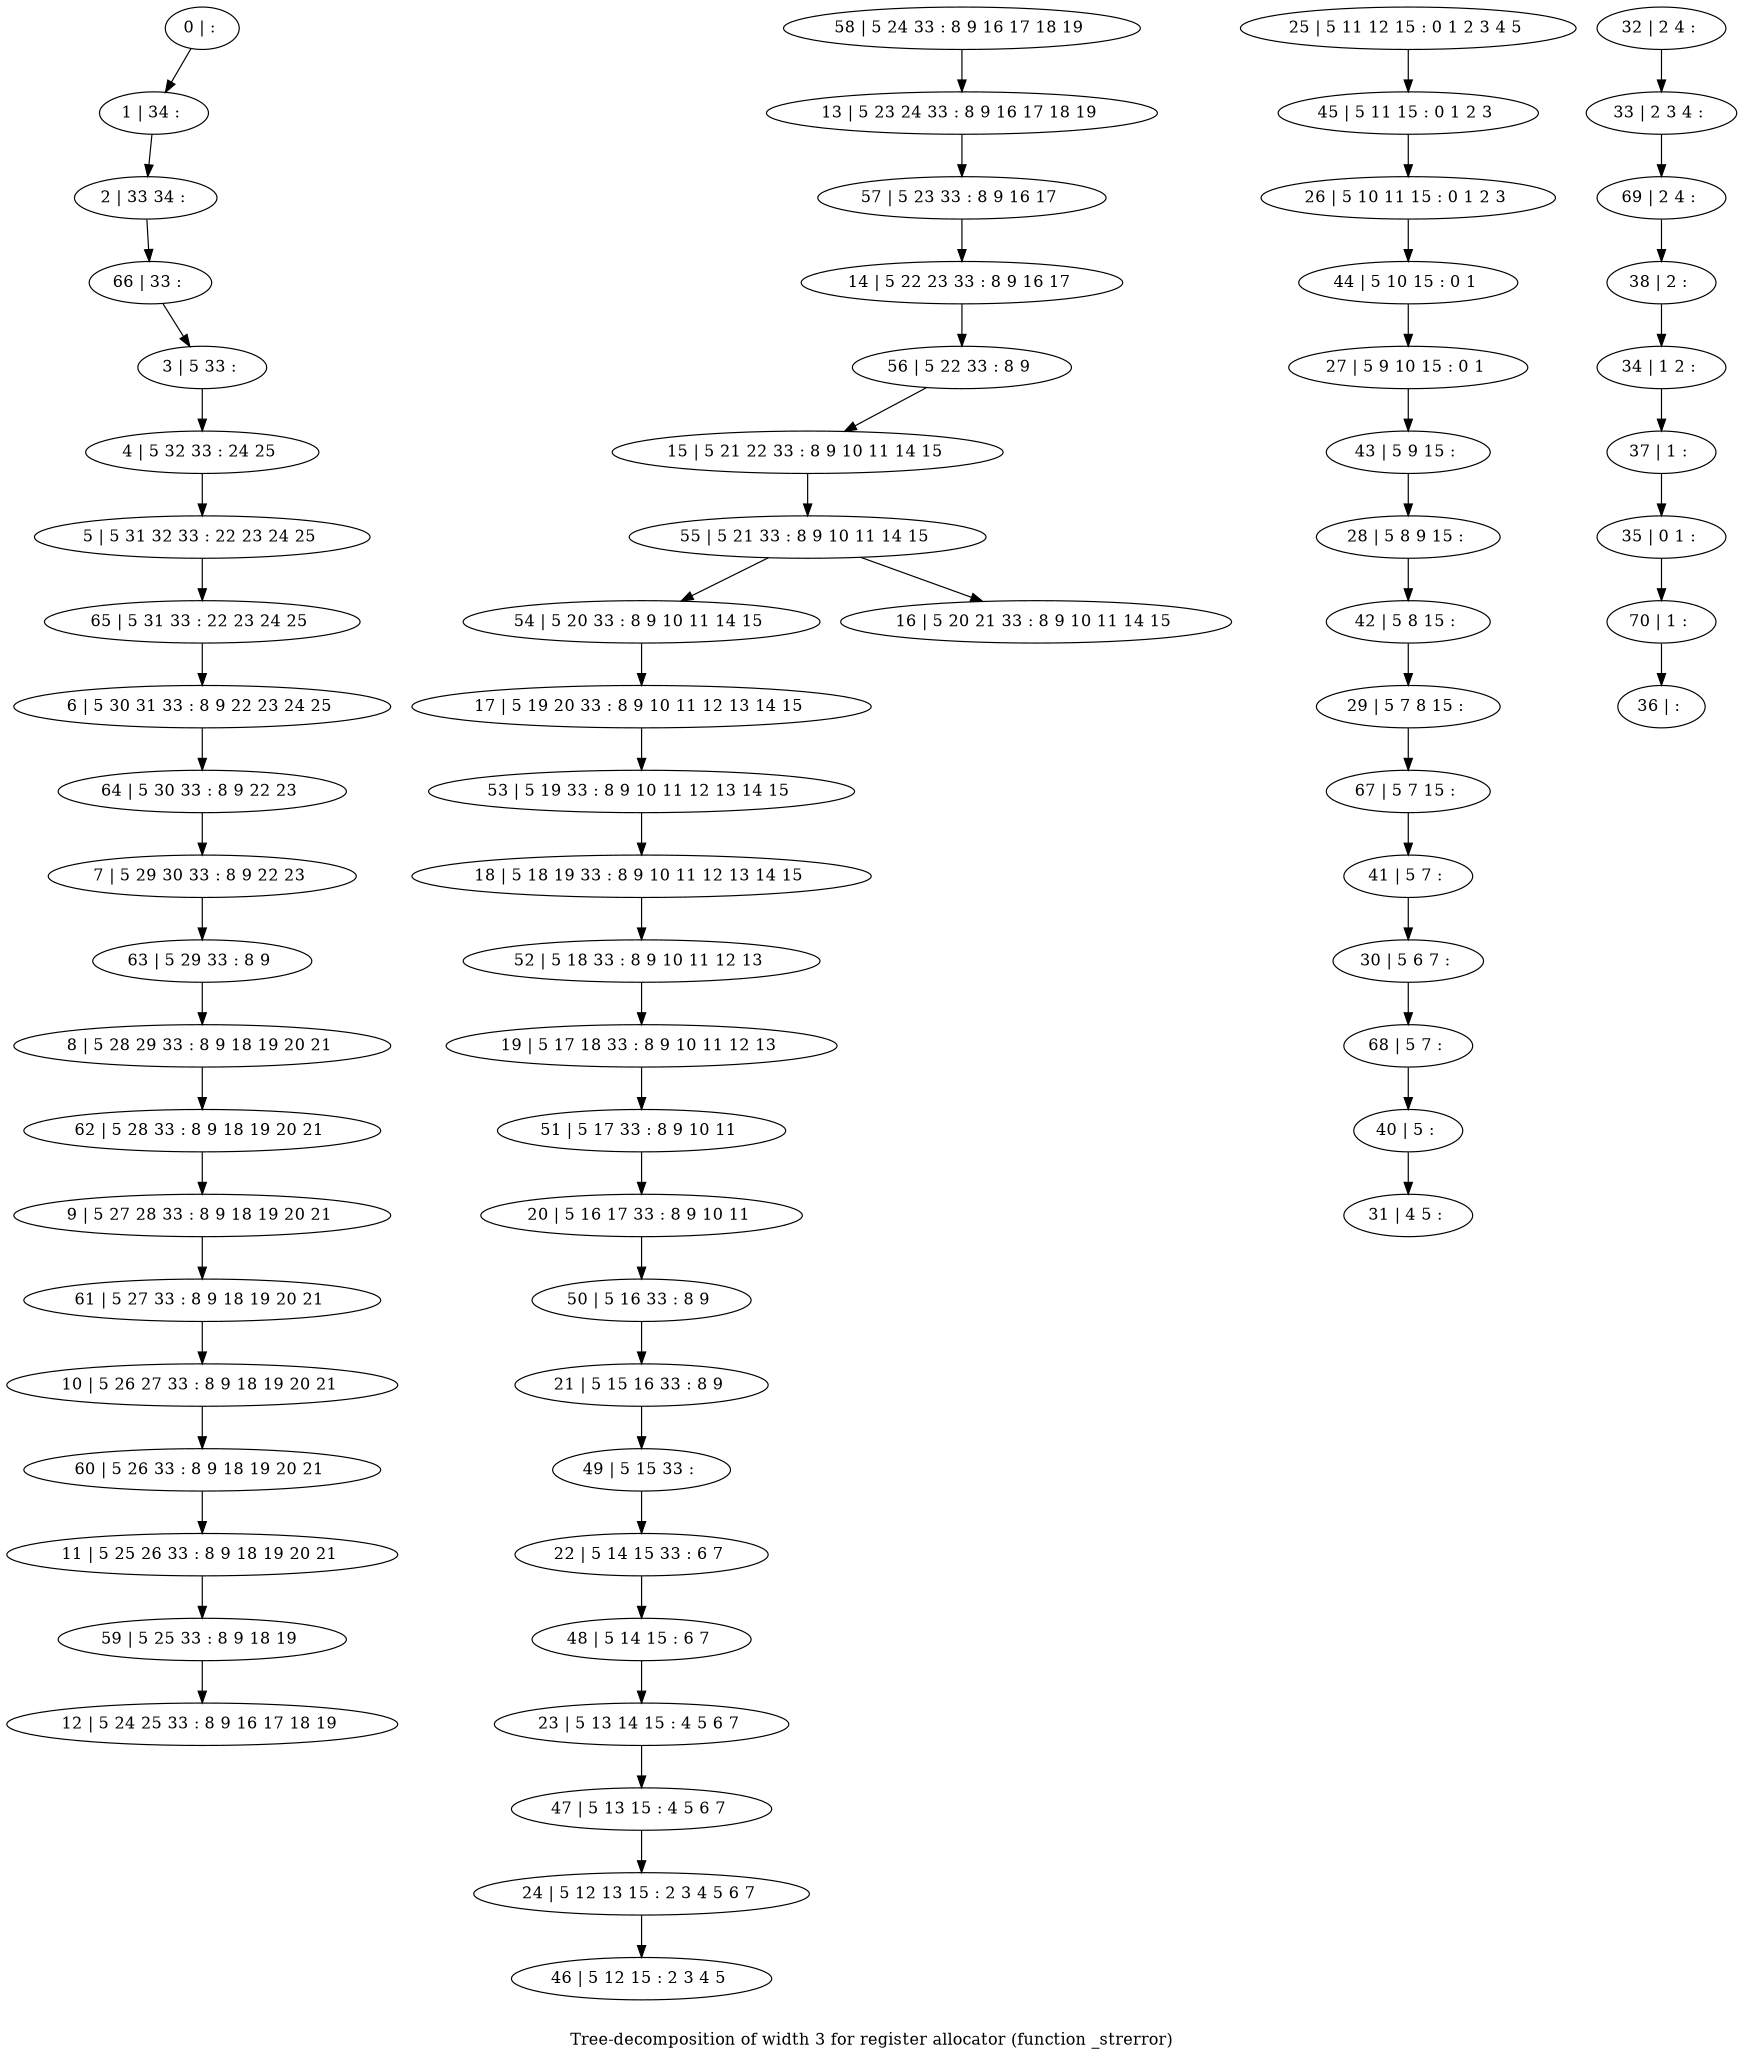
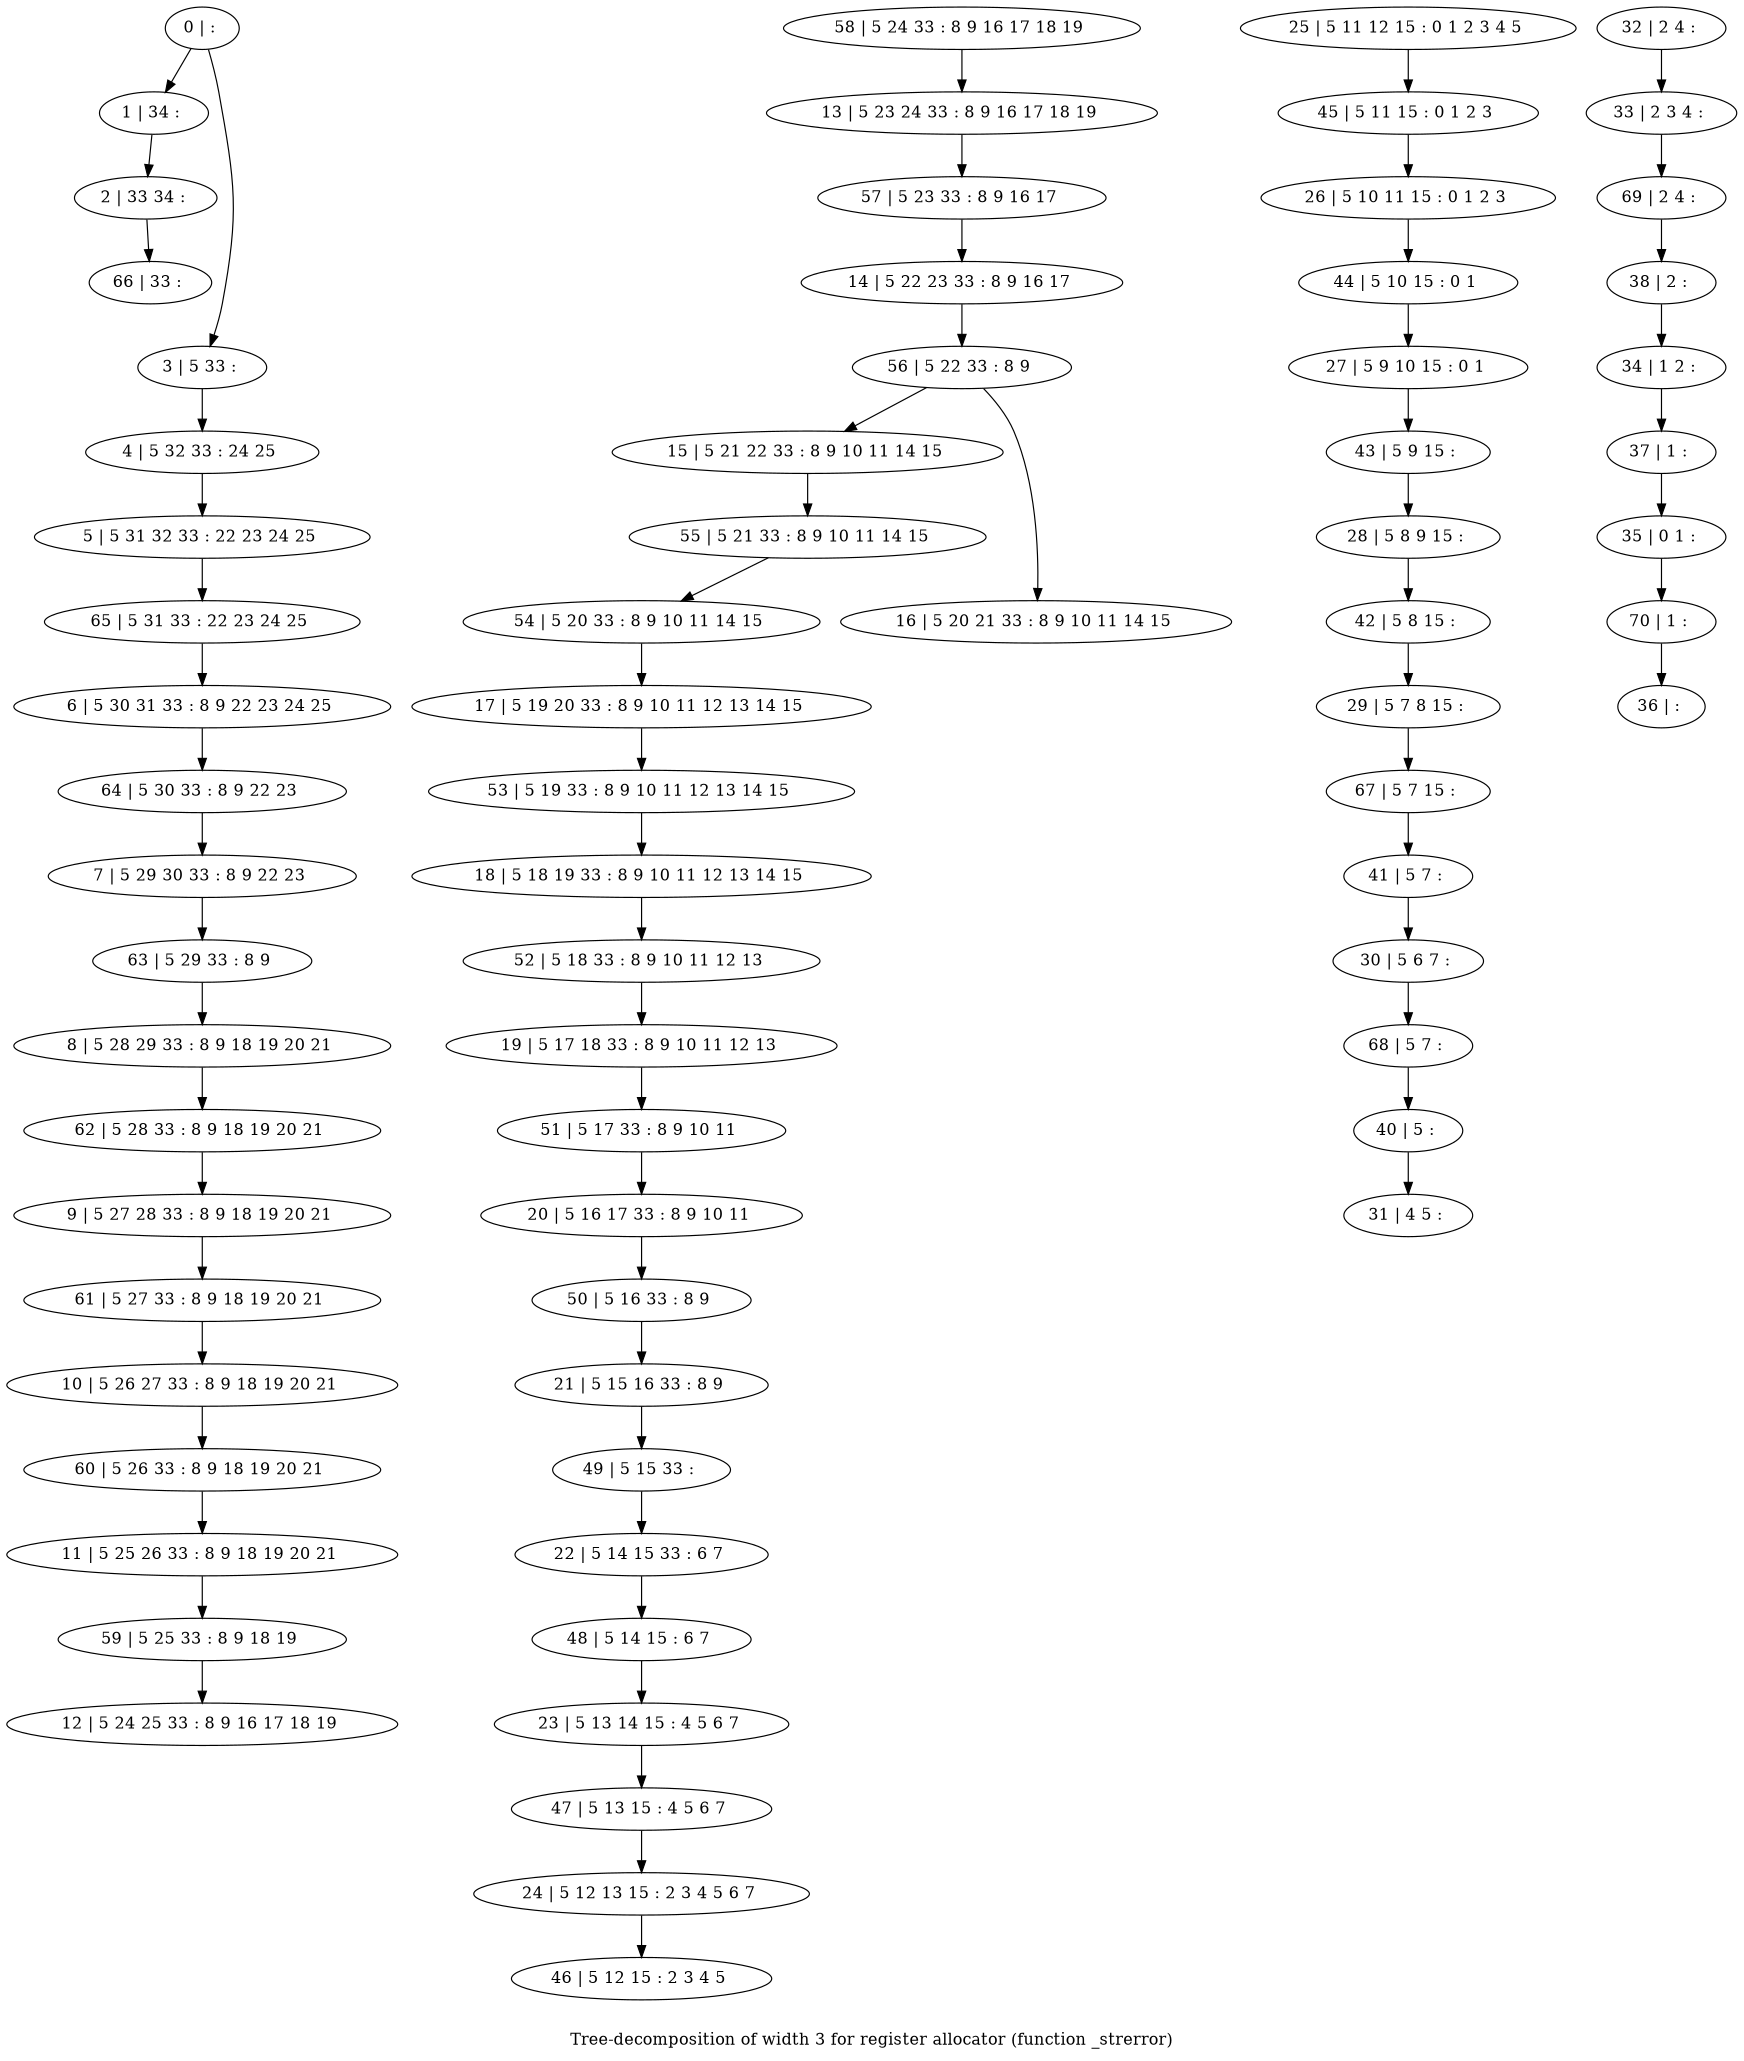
(173, 320) -> (233, 192)
(916, 577) -> (1029, 483)
